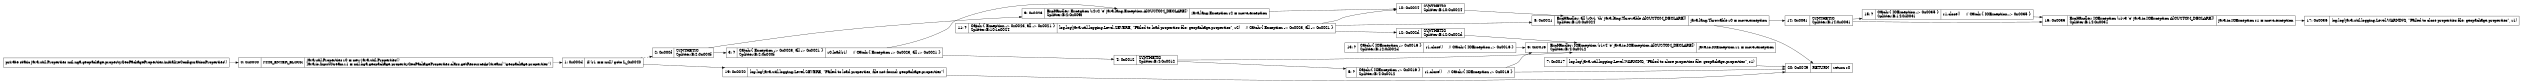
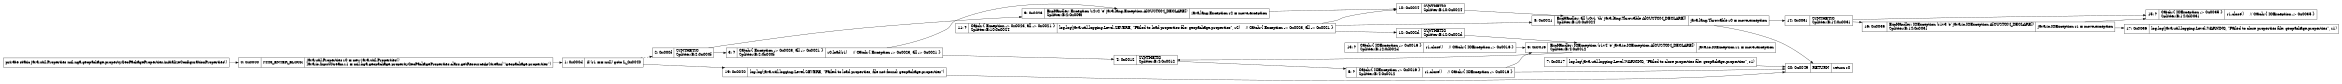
(2037, 17) -> (2114, 20)
(990, 30) -> (990, 30)
(1374, 58) -> (1376, 58)
